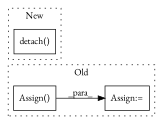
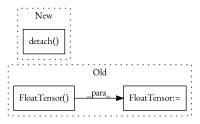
(35, 98) -> (44, 98)
(127, 98) -> (155, 98)
